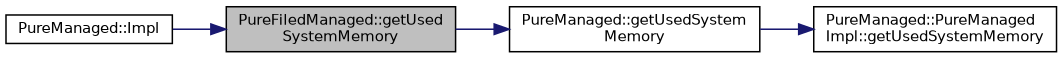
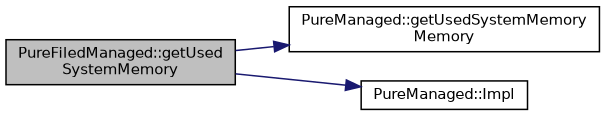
(192, 29) -> (291, 80)
(635, 29) -> (444, 29)
(935, 29) -> none
